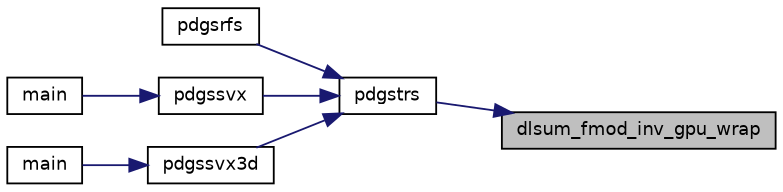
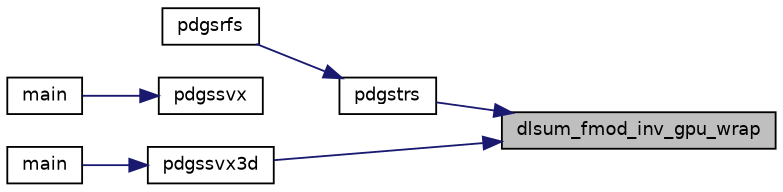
(292, 96) -> none
(291, 134) -> (378, 152)
